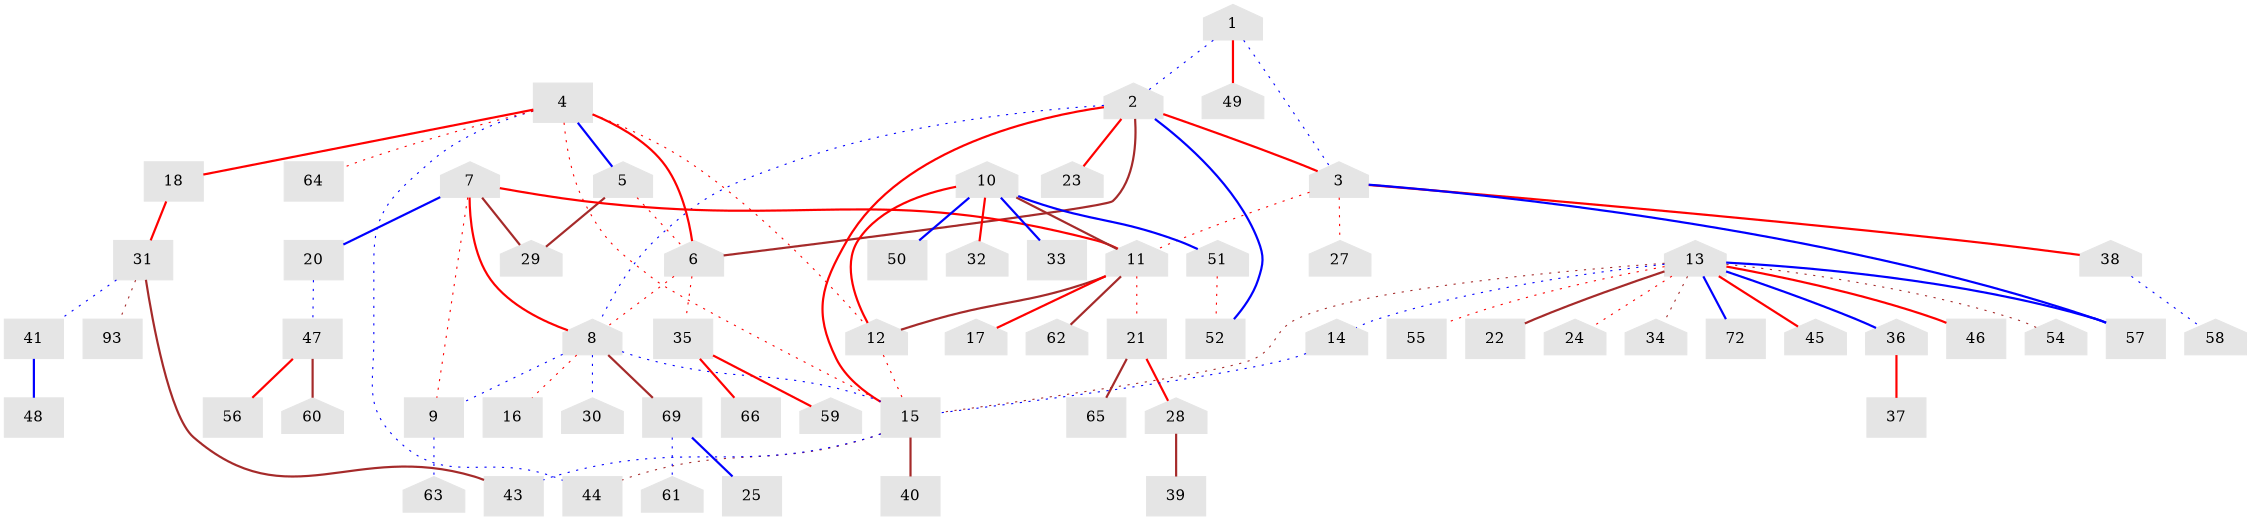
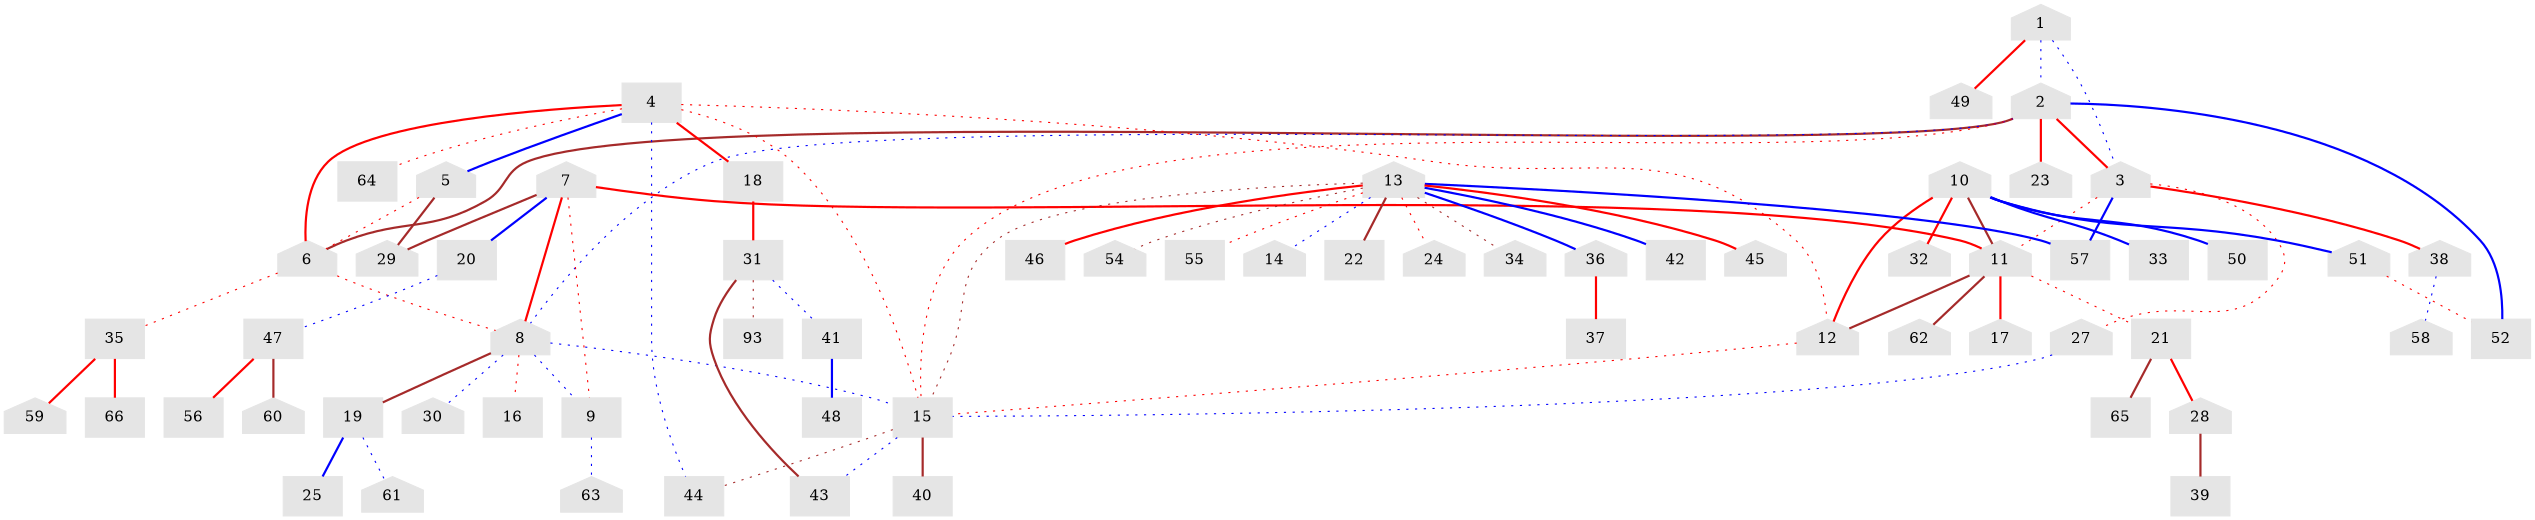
(882, 198) -> (1397, 145)
(1736, 339) -> (1676, 260)
(1124, 388) -> (1504, 406)
(672, 418) -> (353, 418)
